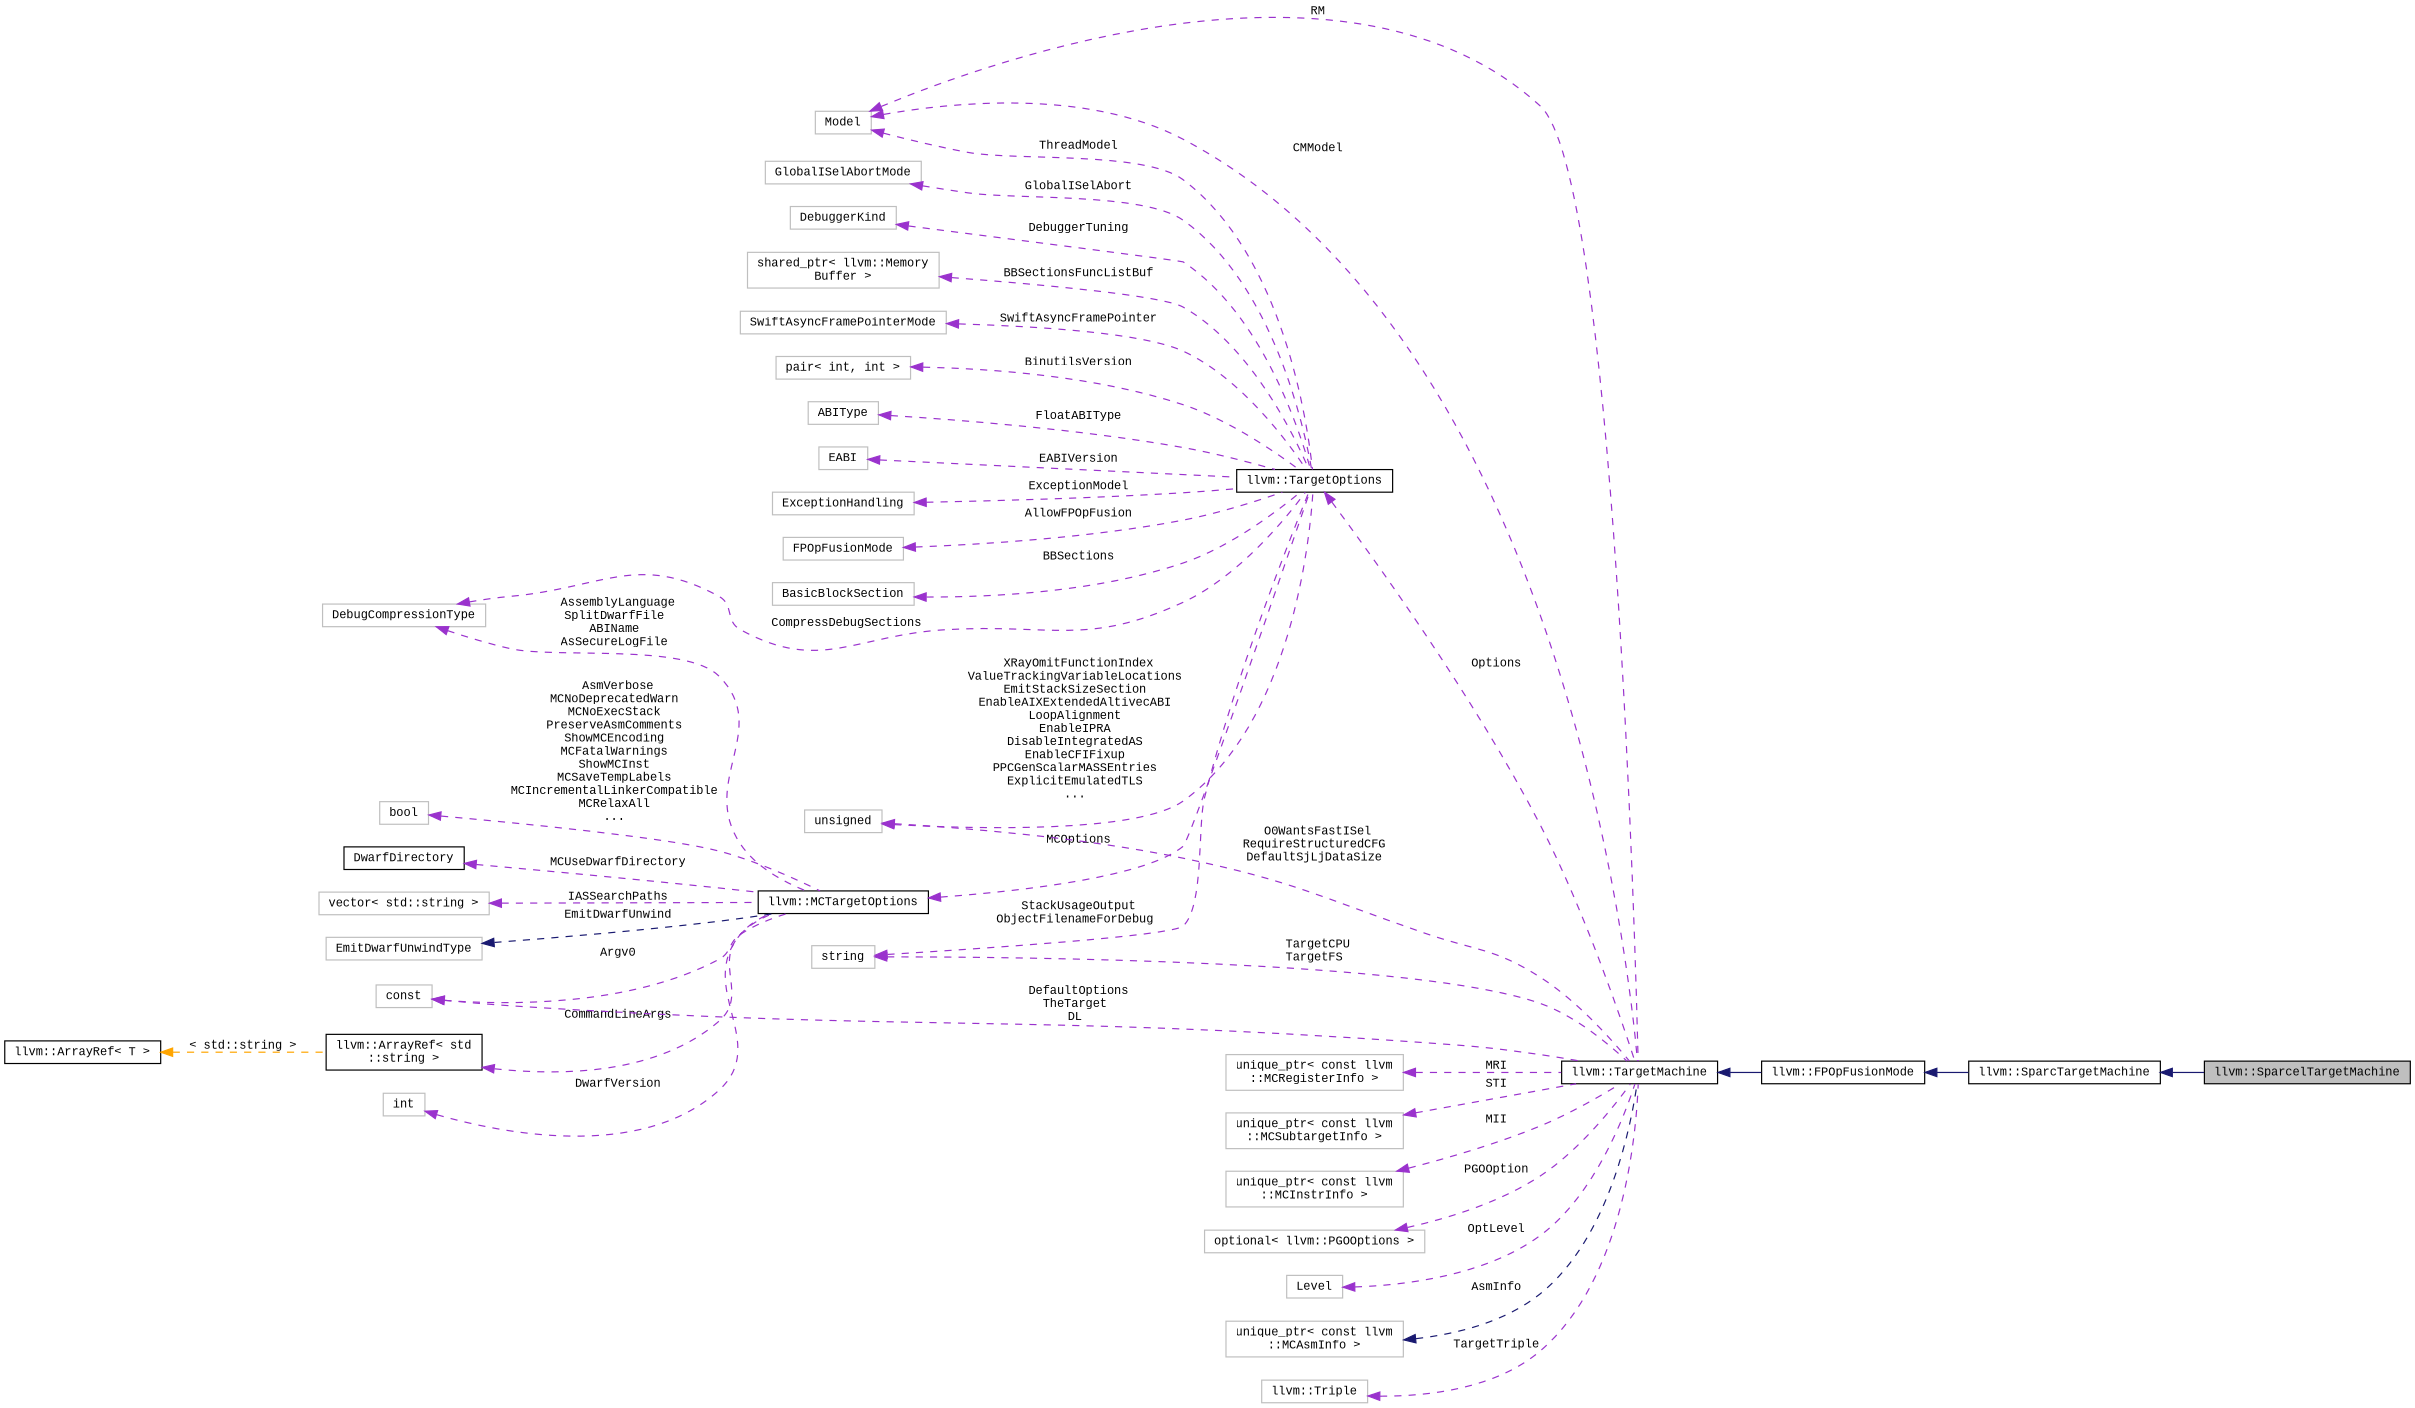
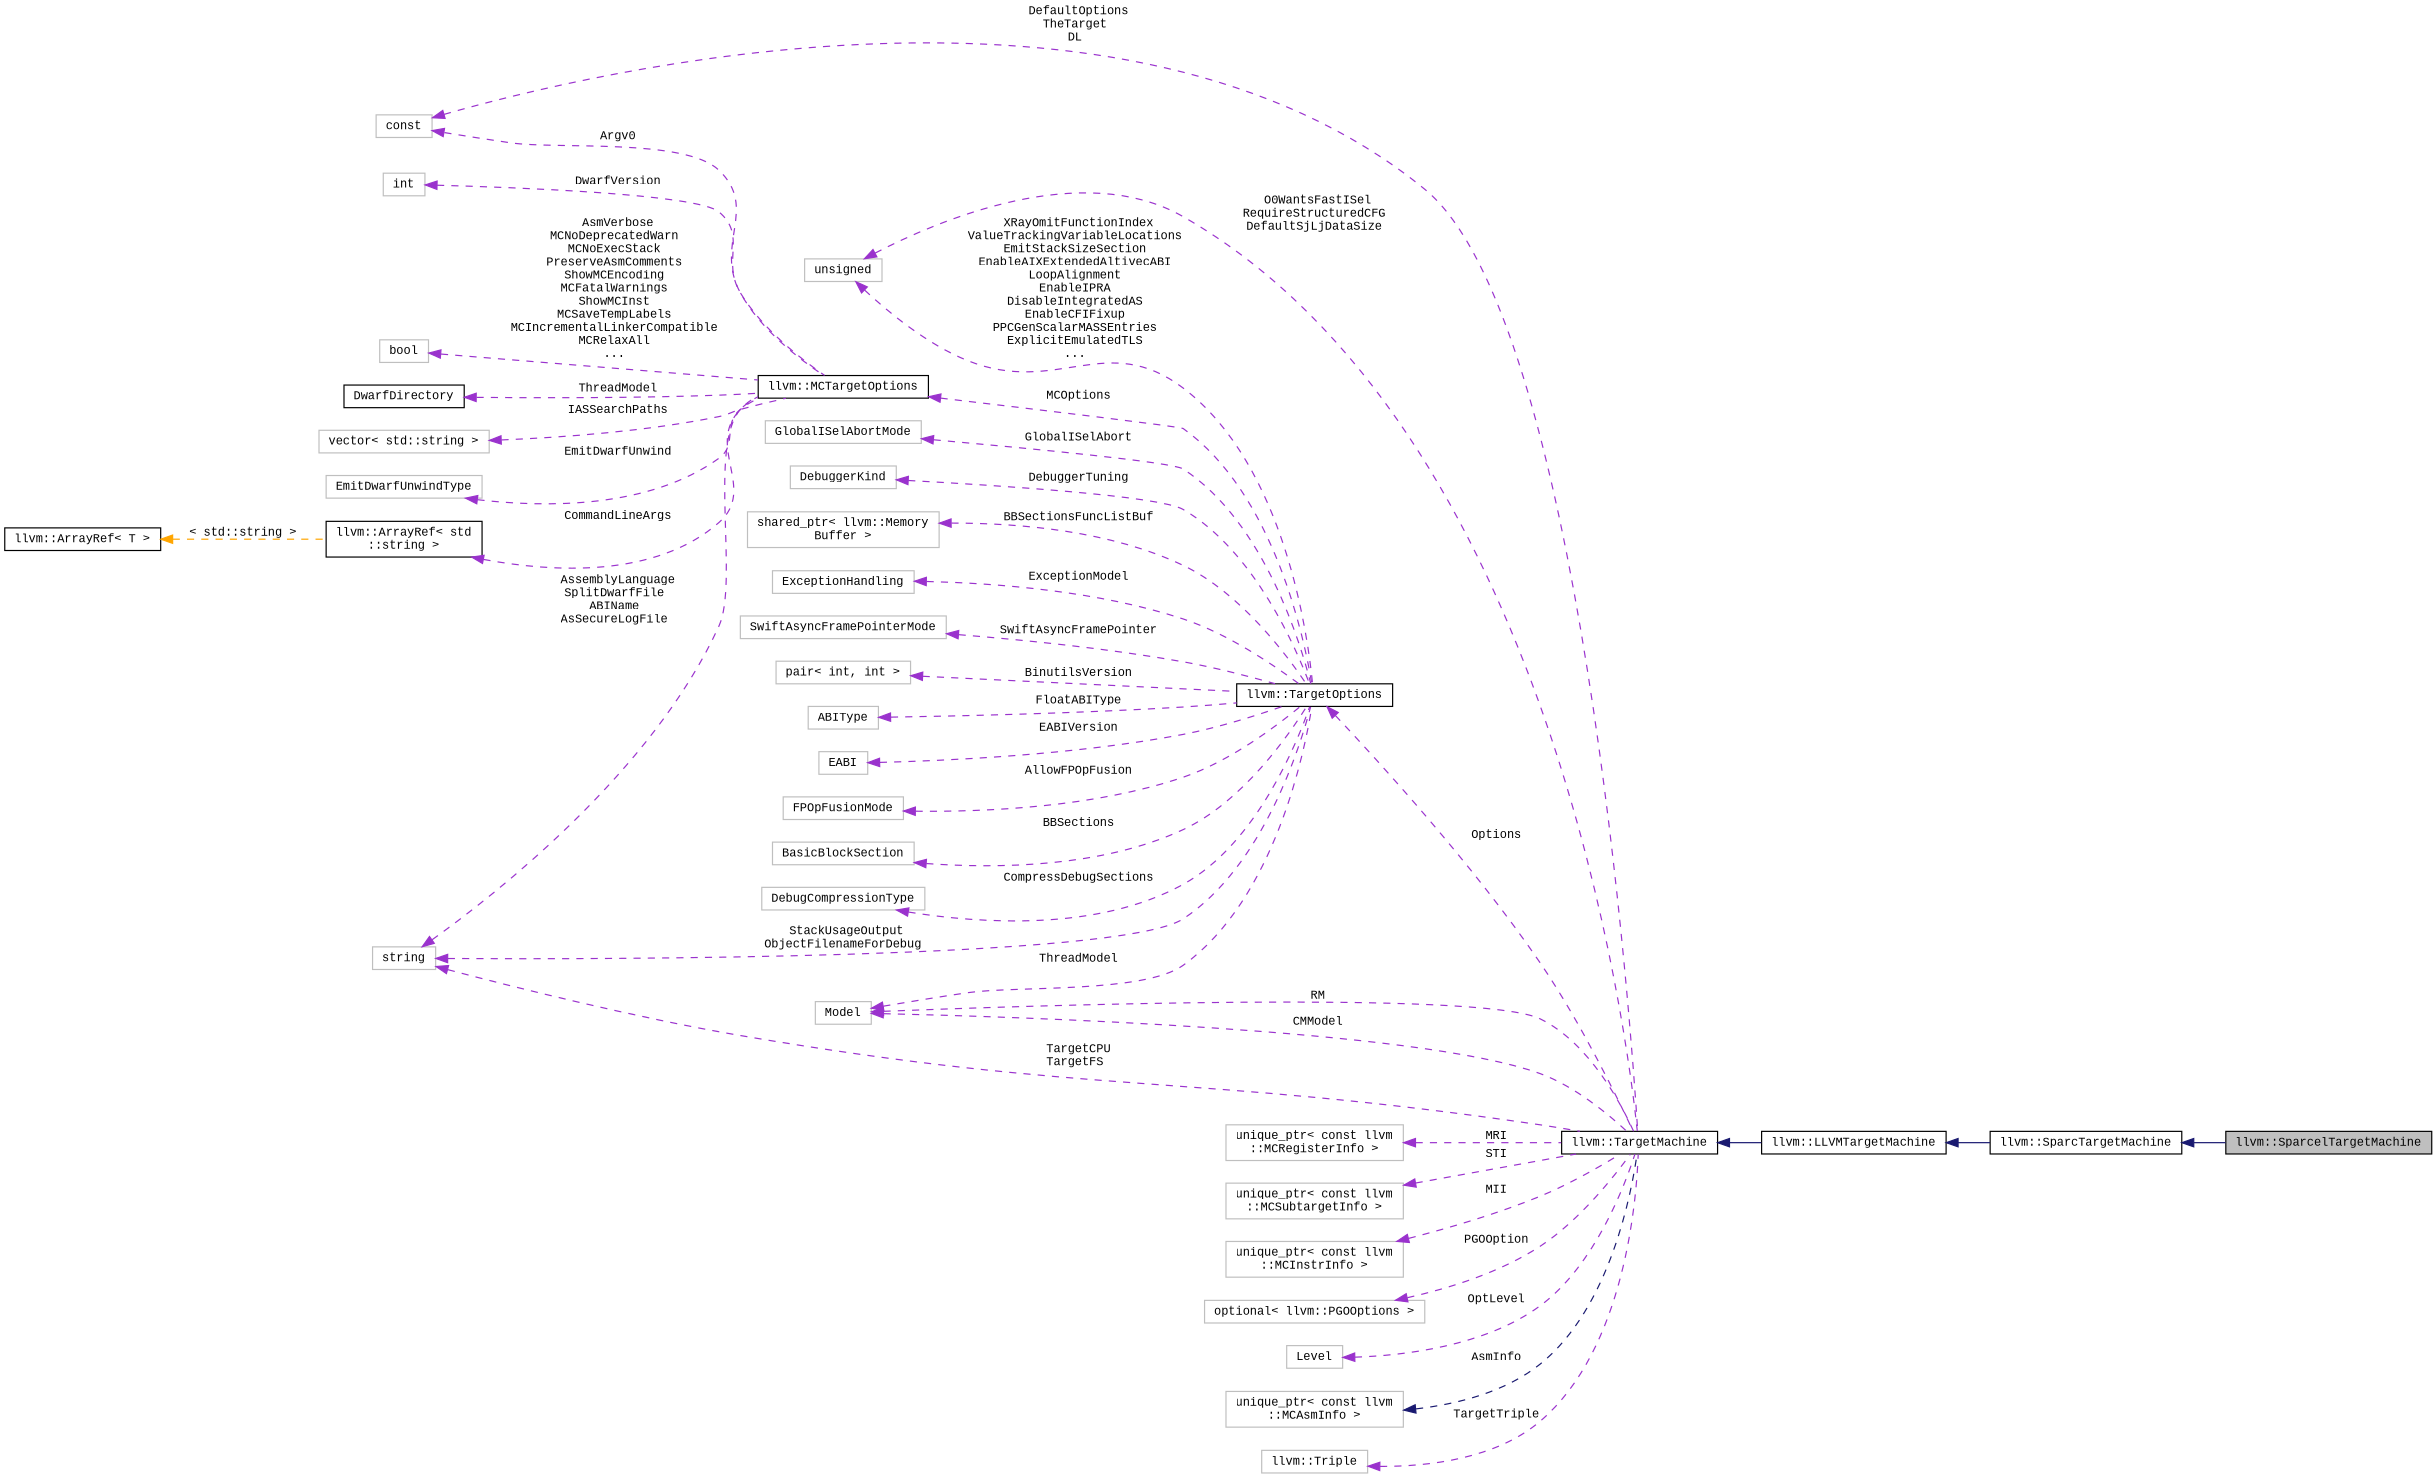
(710, 671) -> (671, 707)
(615, 862) -> (615, 389)
(635, 930) -> (640, 493)
(1843, 1072) -> (1854, 1143)
